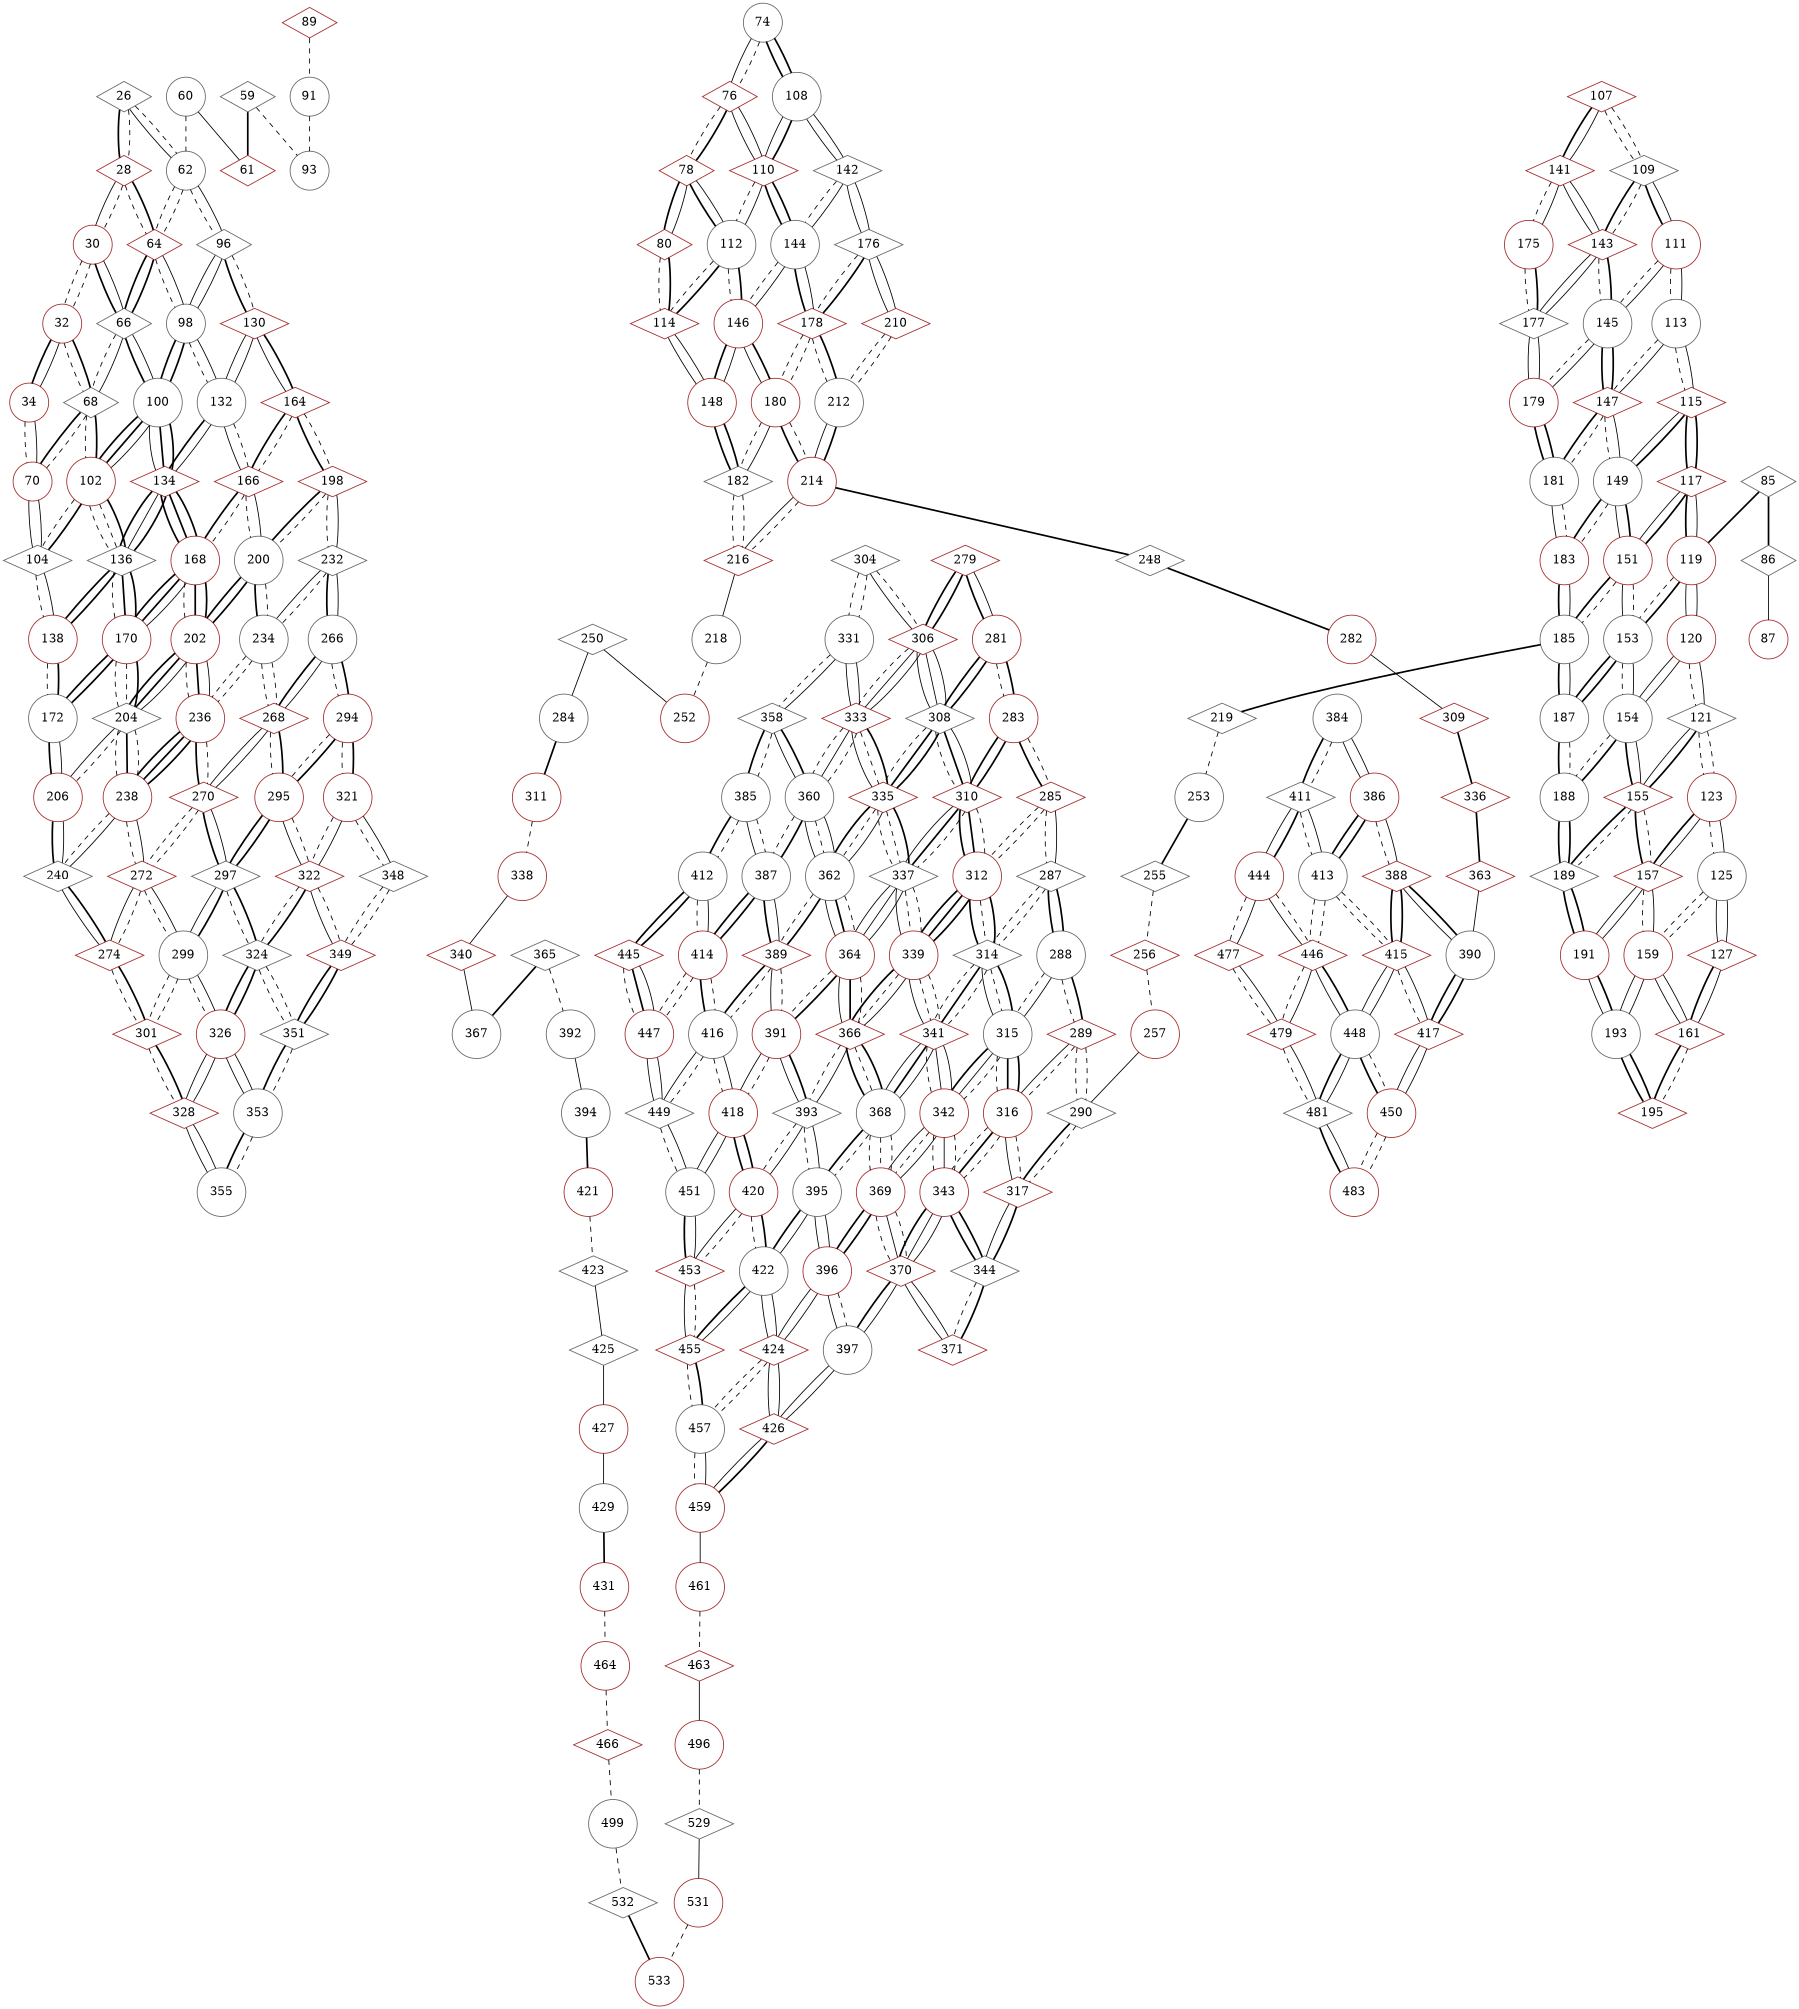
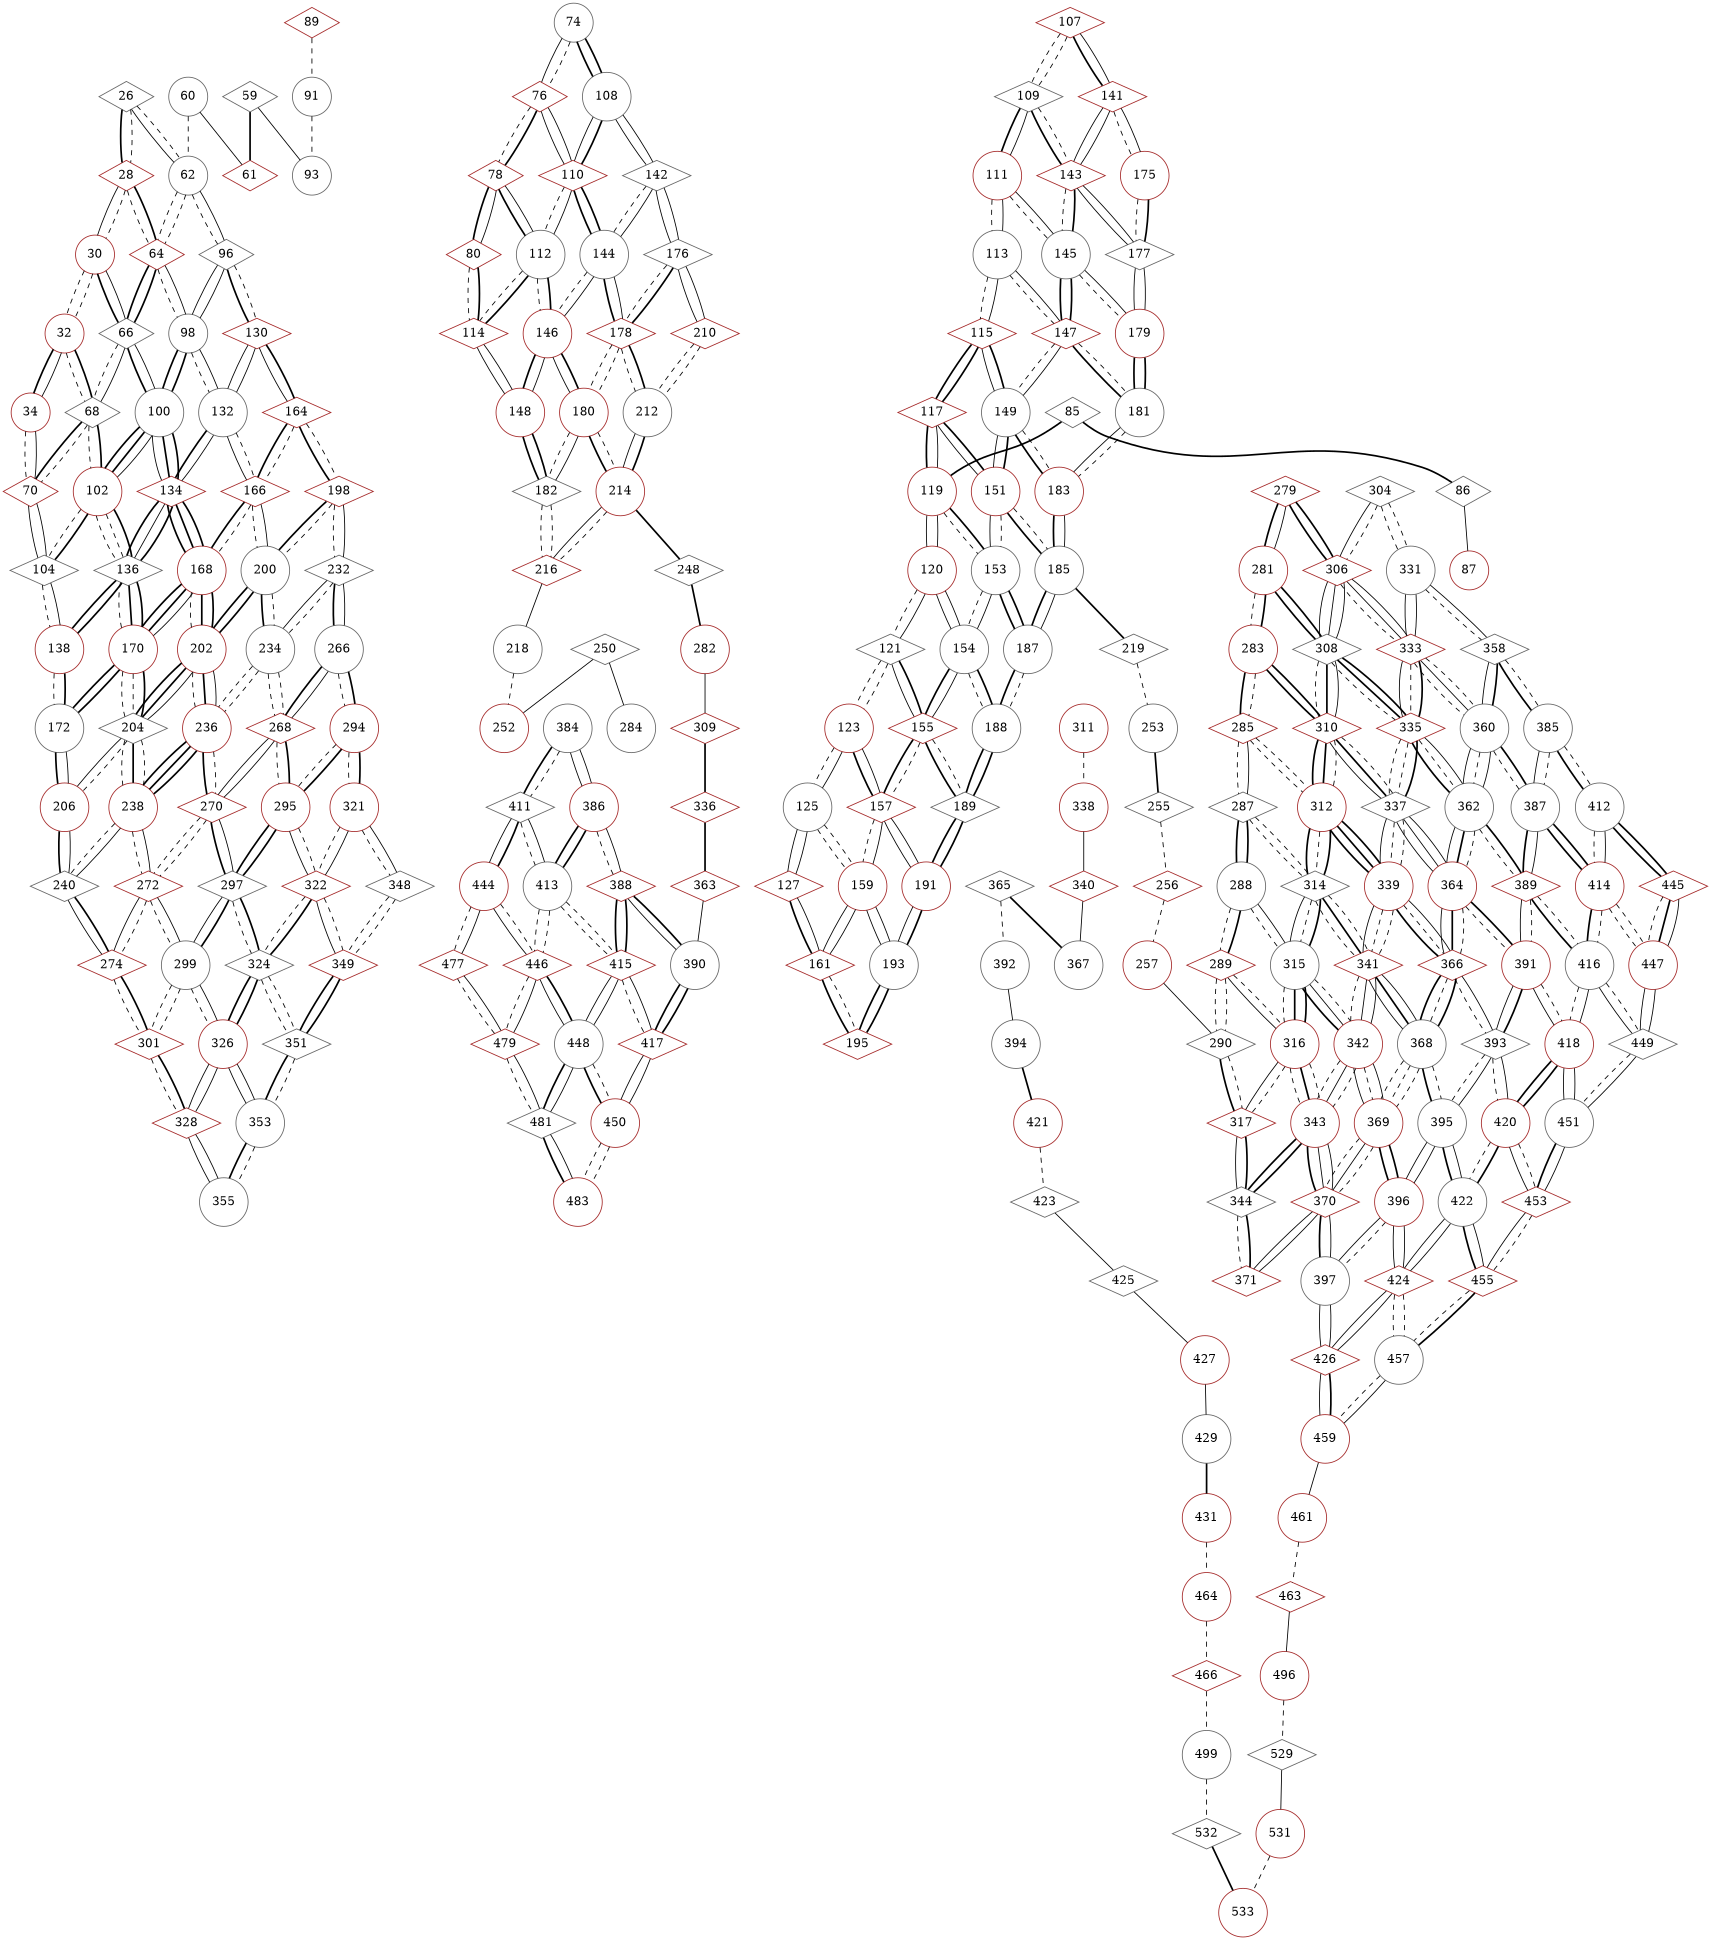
(277, 132) -> (279, 134)
(33, 482) -> (31, 491)
(550, 758) -> none
